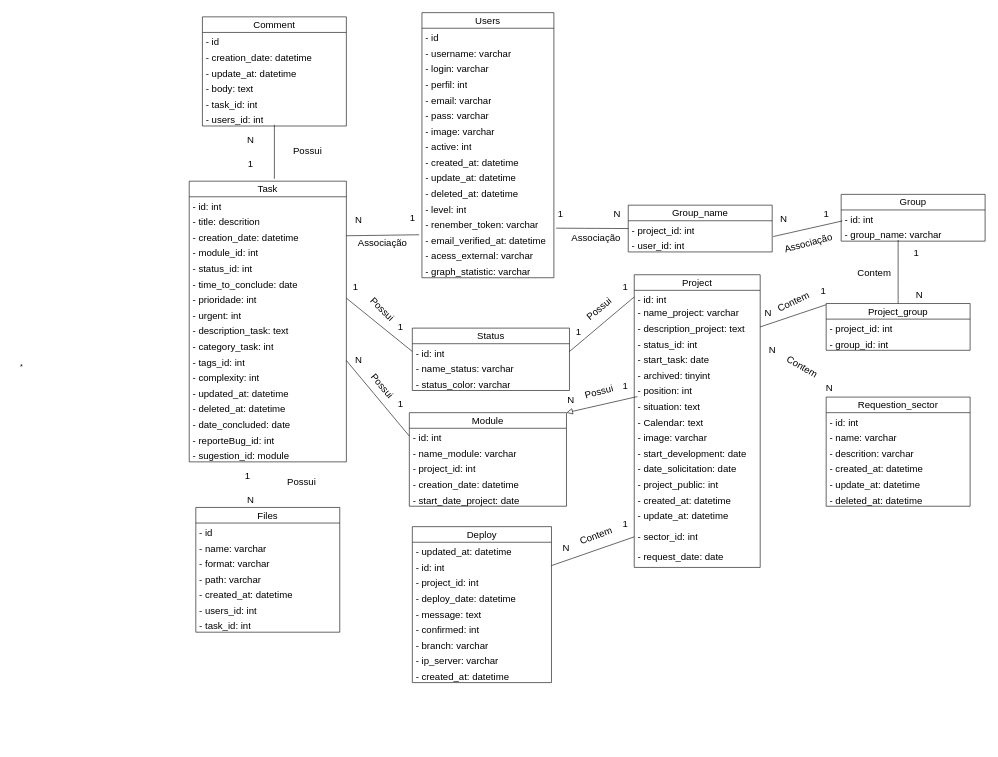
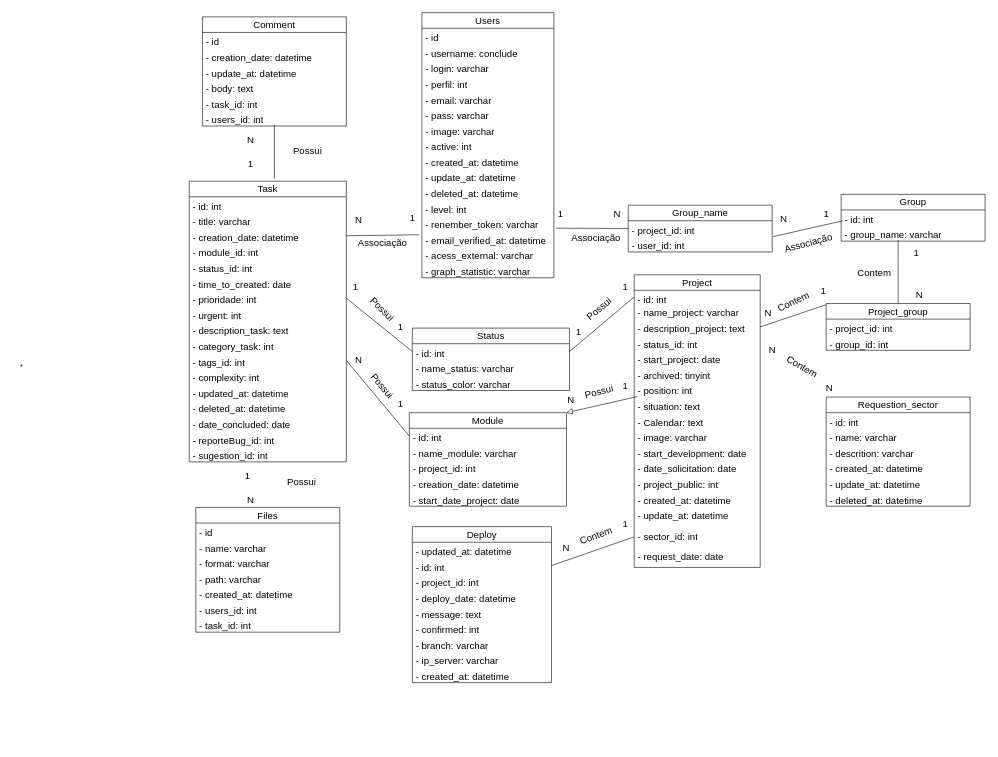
(473, 53) -> (474, 53)
(235, 222) -> (230, 222)
(252, 284) -> (251, 284)
(683, 360) -> (691, 360)
(245, 456) -> (236, 456)
